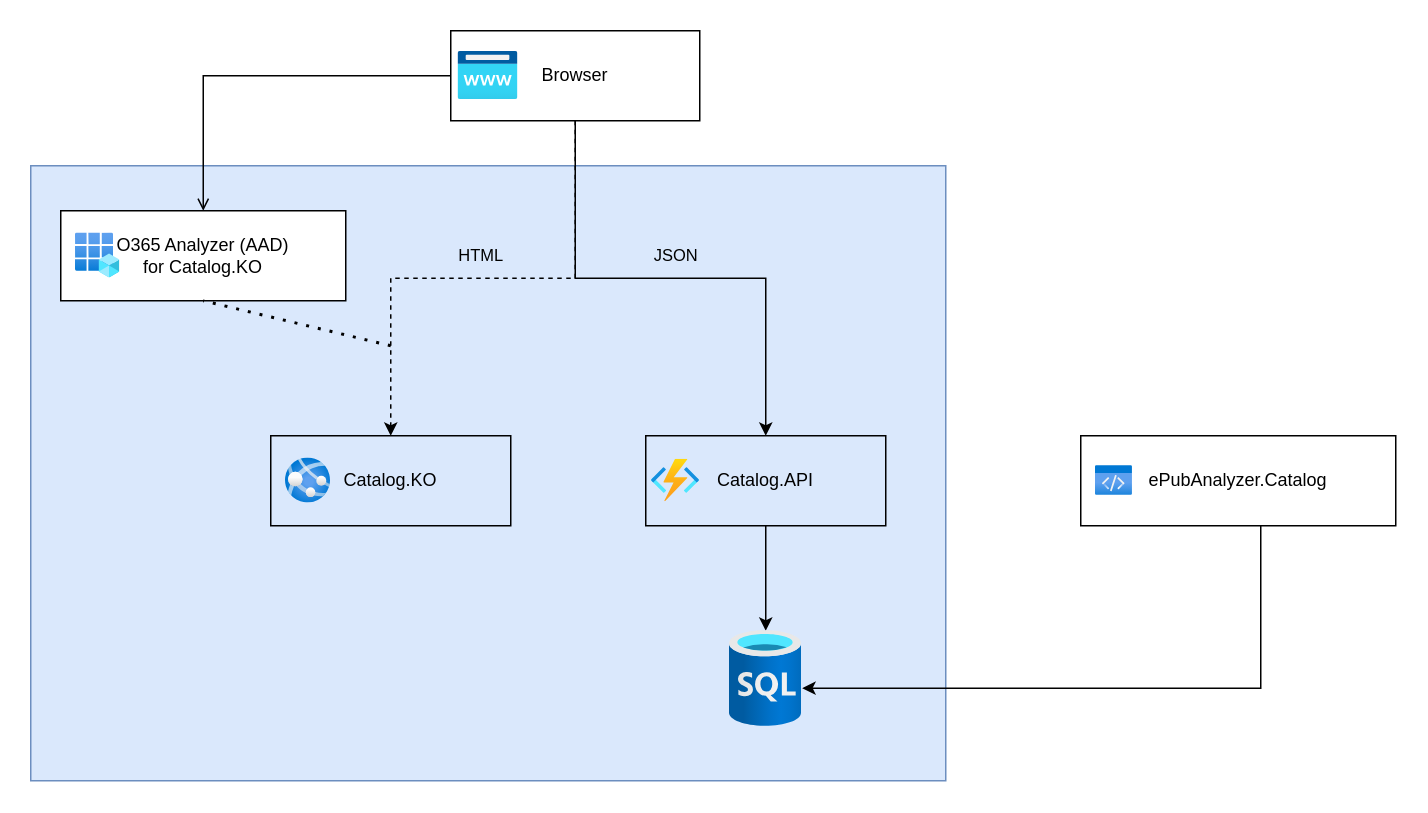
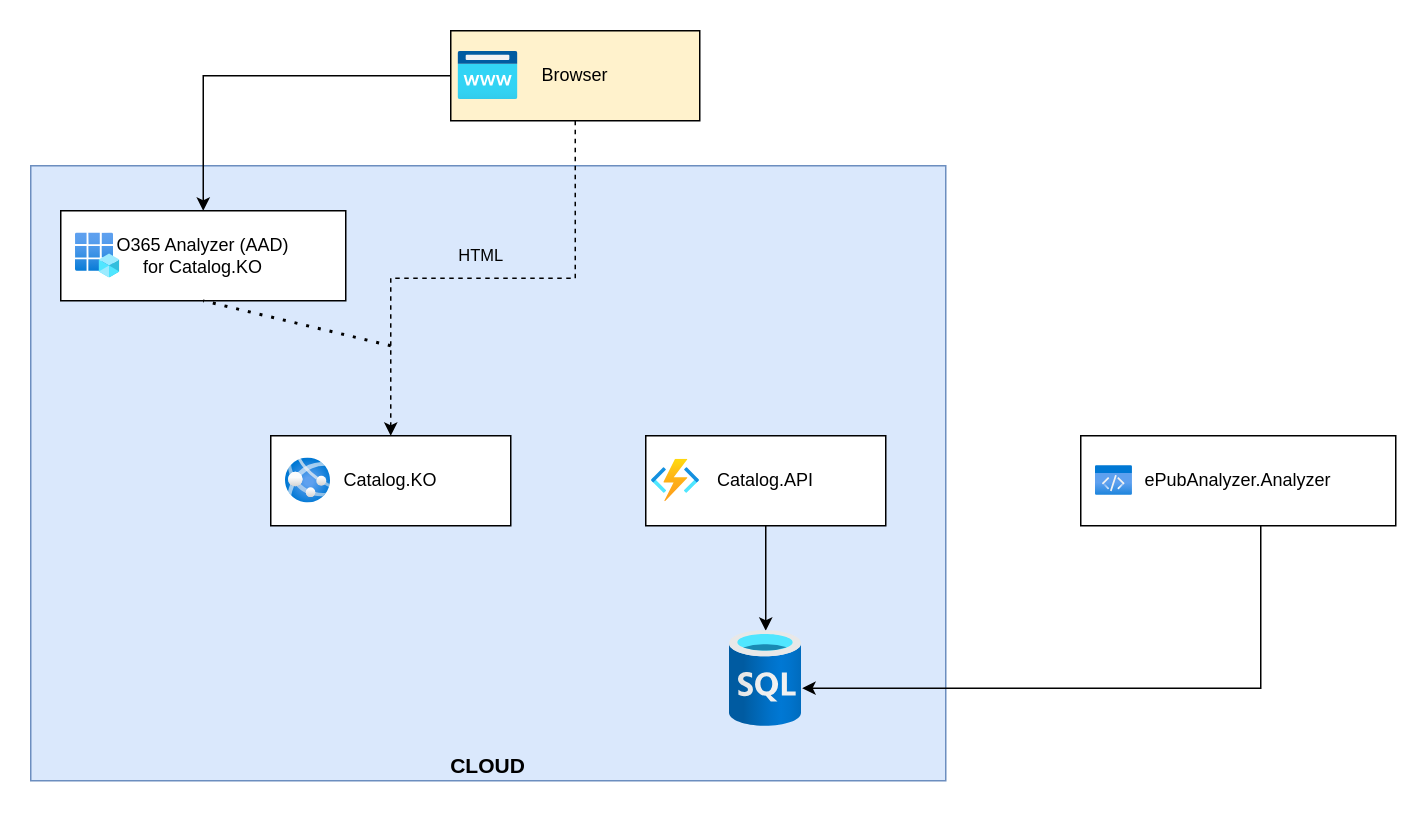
(575, 76) -> (575, 76)
(203, 201) -> (203, 199)
(746, 278) -> none
(391, 481) -> (391, 481)
(766, 481) -> (766, 481)
(1238, 481) -> (1238, 481)
none -> (488, 766)
